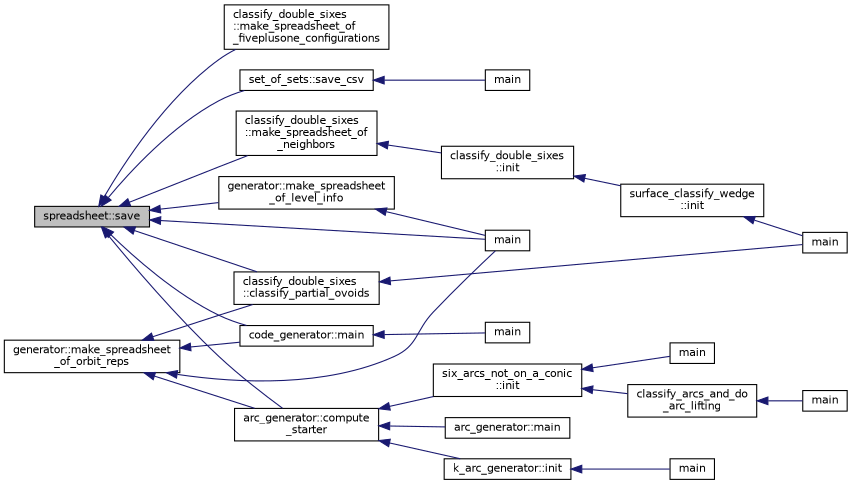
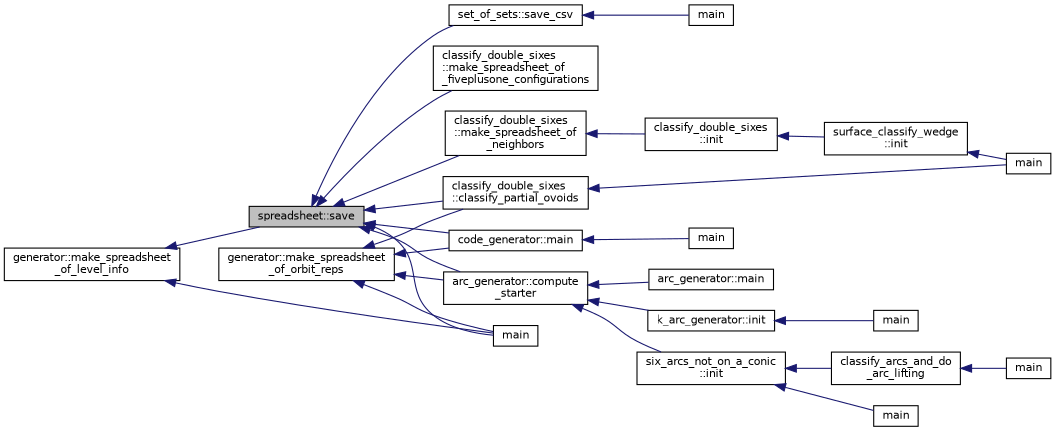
(190, 206) -> (218, 236)
